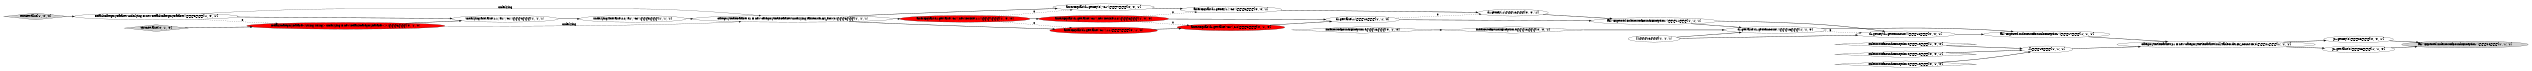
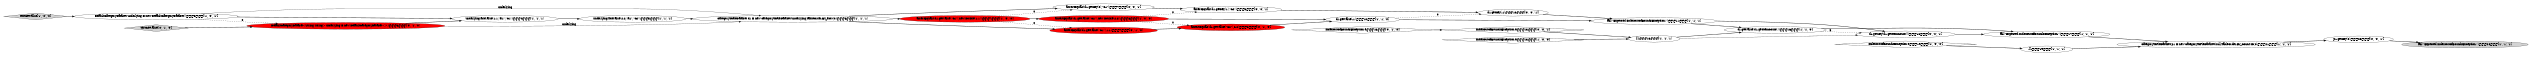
(1653, 30) -> (1586, 35)
(1768, 37) -> (1768, 37)
none -> (1513, 40)
(2359, 49) -> none
(1906, 54) -> none
(1906, 64) -> none
